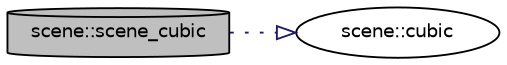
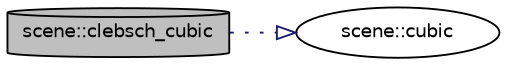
(118, 33) -> (118, 33)
